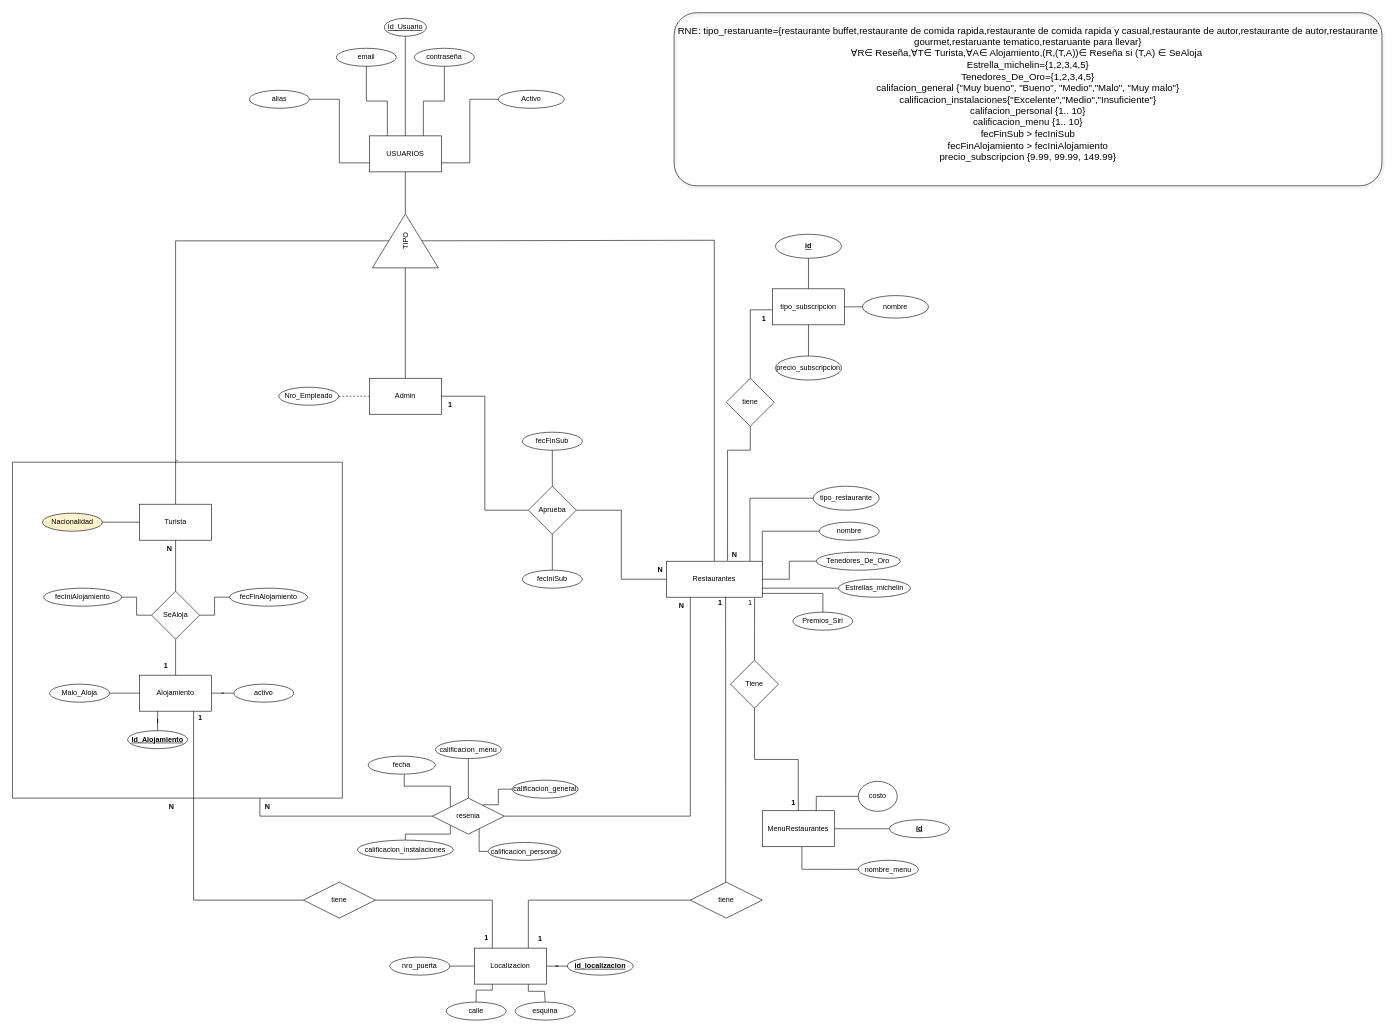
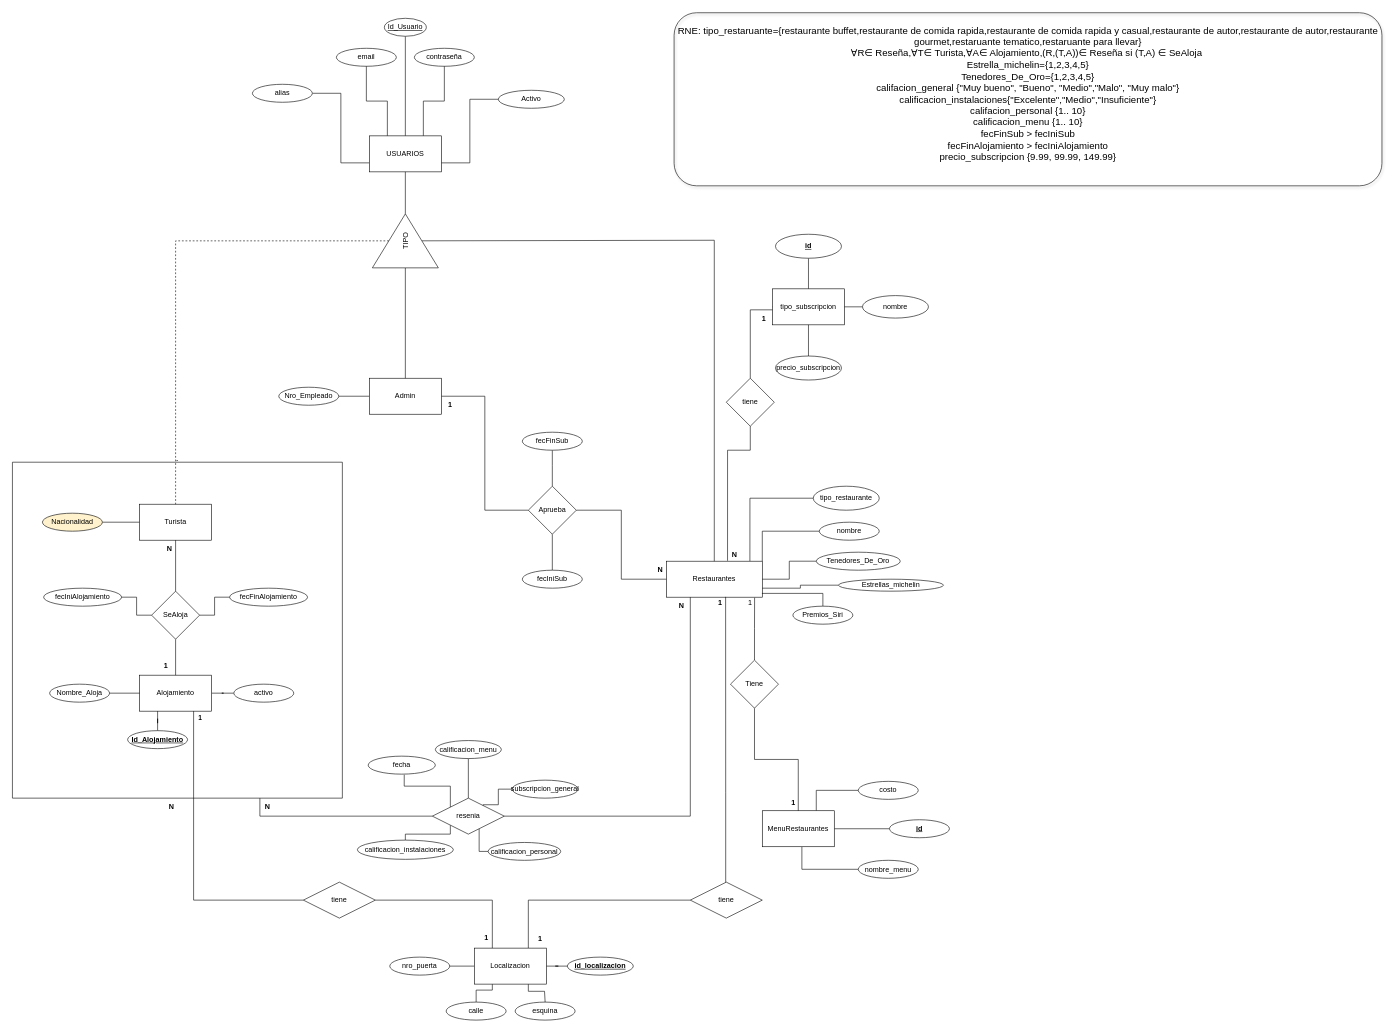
(279, 99) -> (282, 93)
(176, 266) -> (176, 266)
(354, 396) -> (354, 396)
(875, 588) -> (891, 585)
(823, 621) -> (823, 615)
(80, 693) -> (80, 693)
(545, 789) -> (545, 789)
(878, 797) -> (888, 791)
